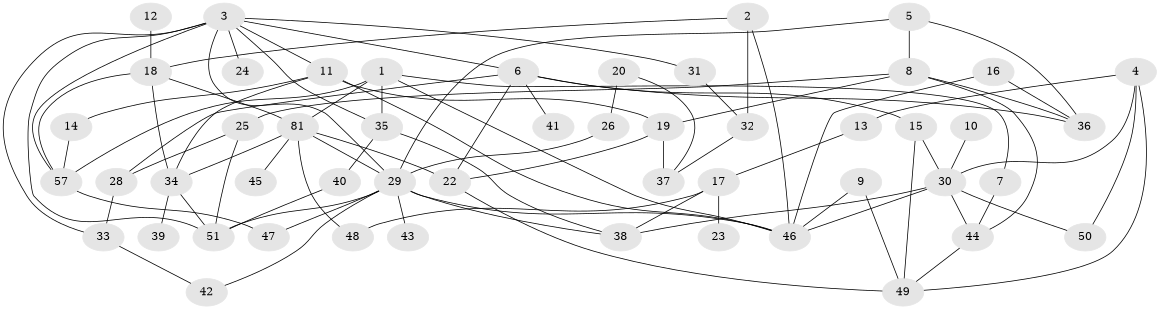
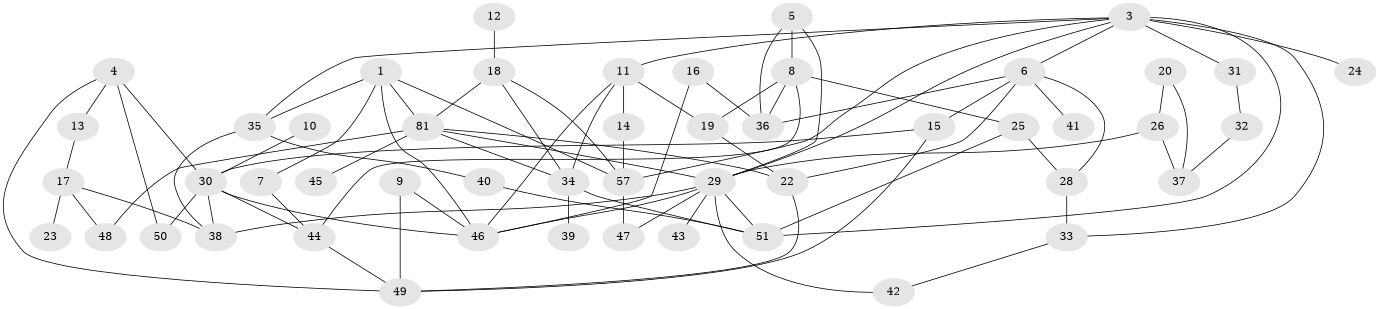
(748, 17) -> none
(664, 155) -> (1169, 155)
